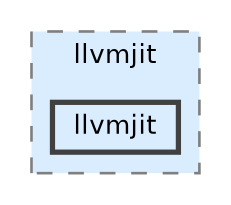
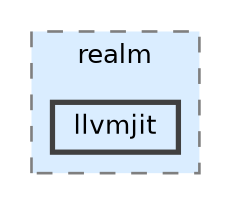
(115, 56) -> (115, 56)
